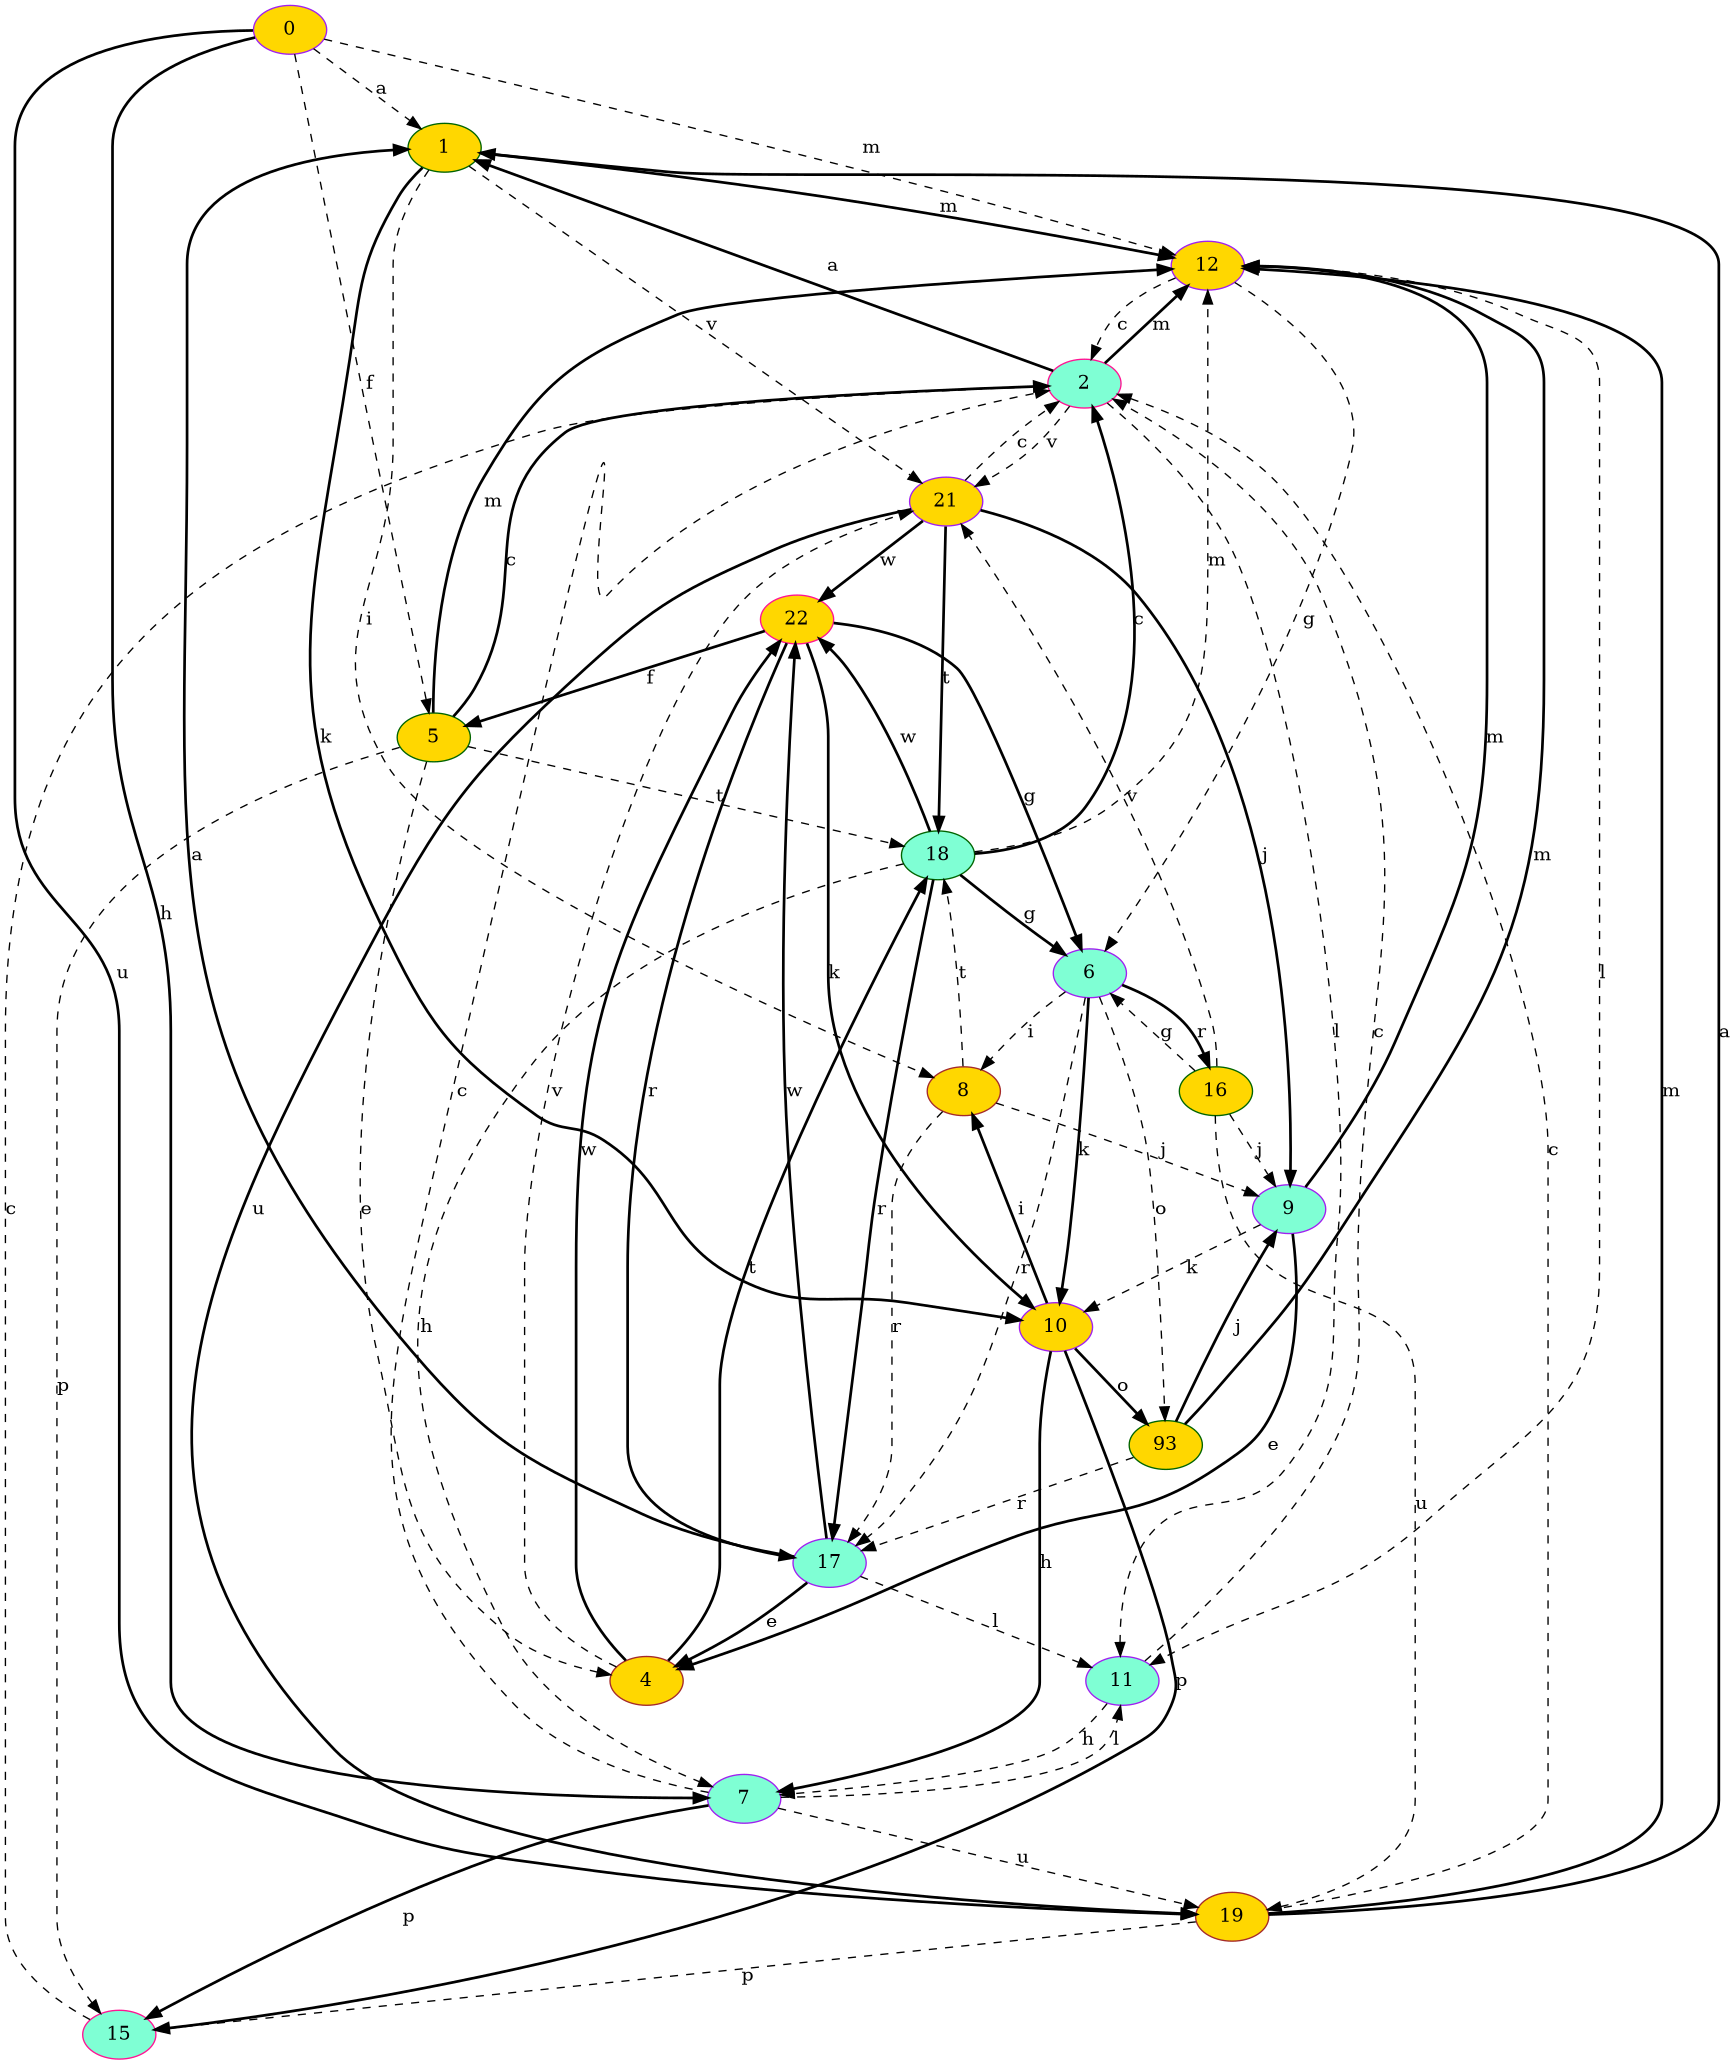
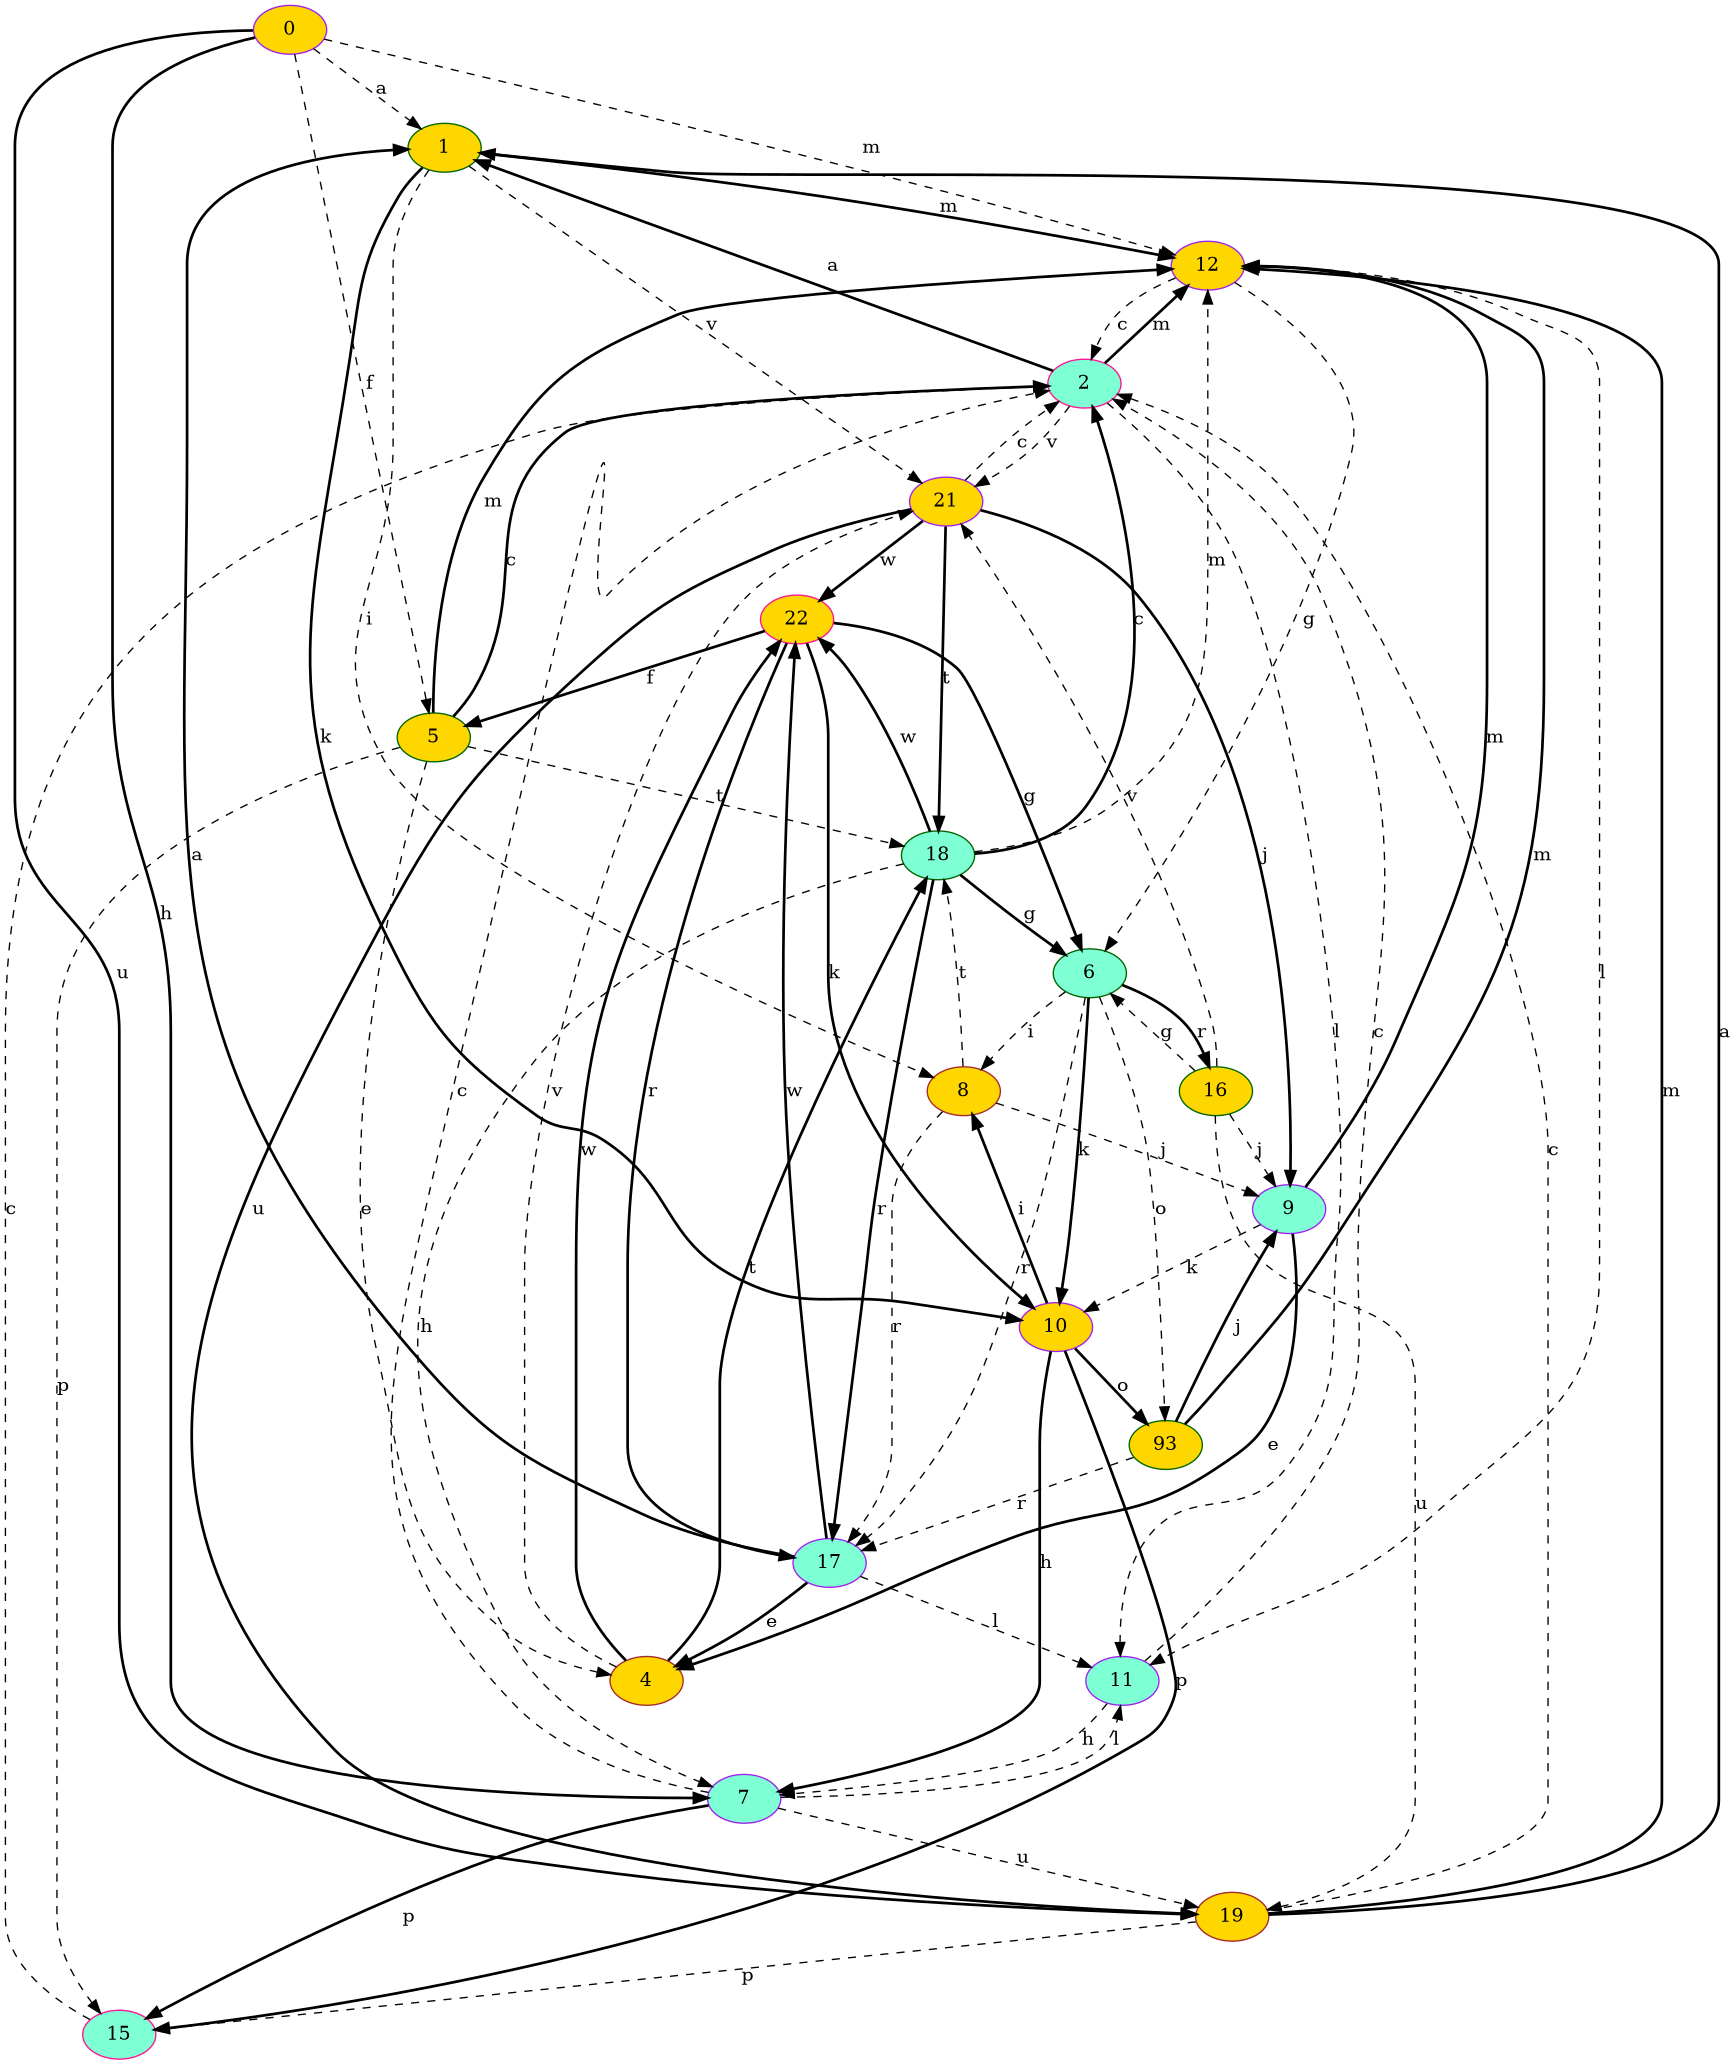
(1090, 973) -> (1090, 973)
